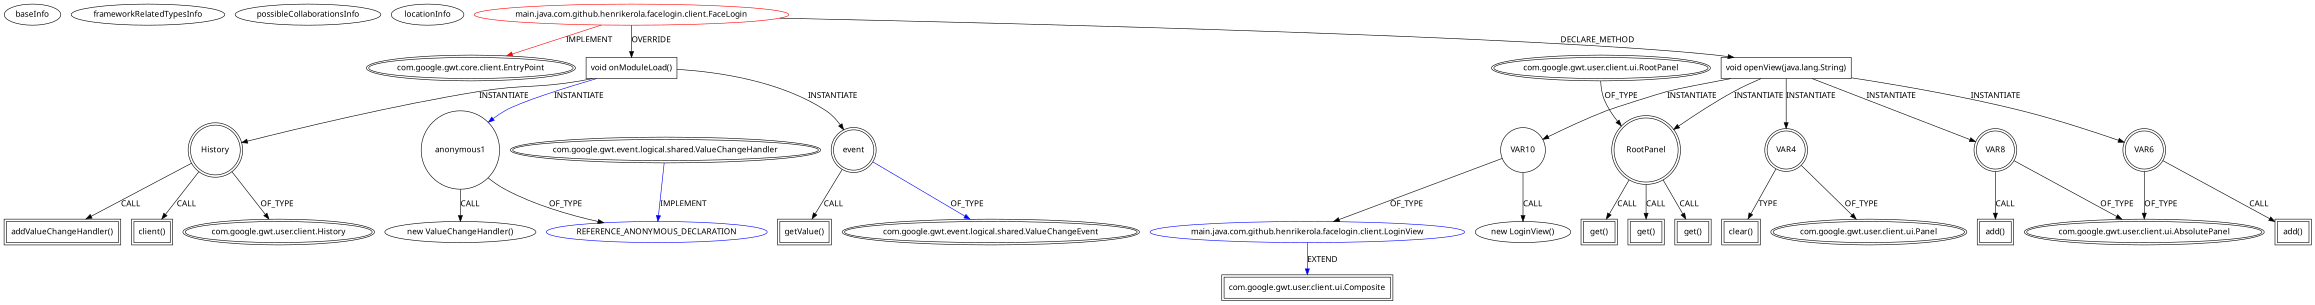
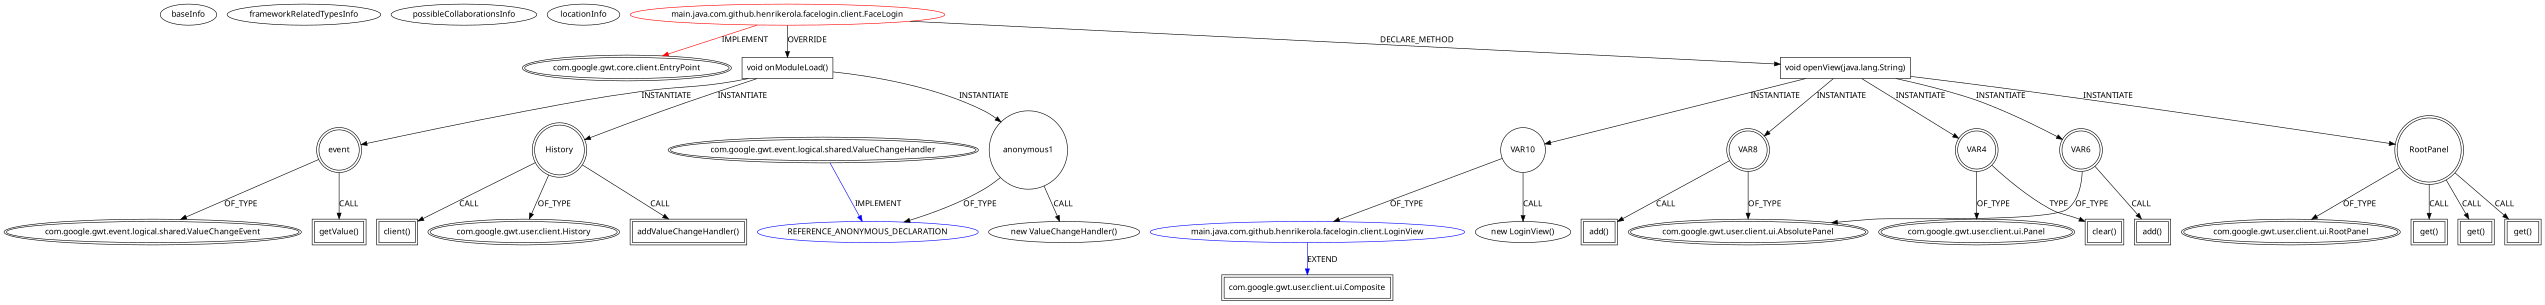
(543, 95) -> (917, 87)
(1606, 103) -> (2358, 192)
(919, 189) -> (252, 188)
